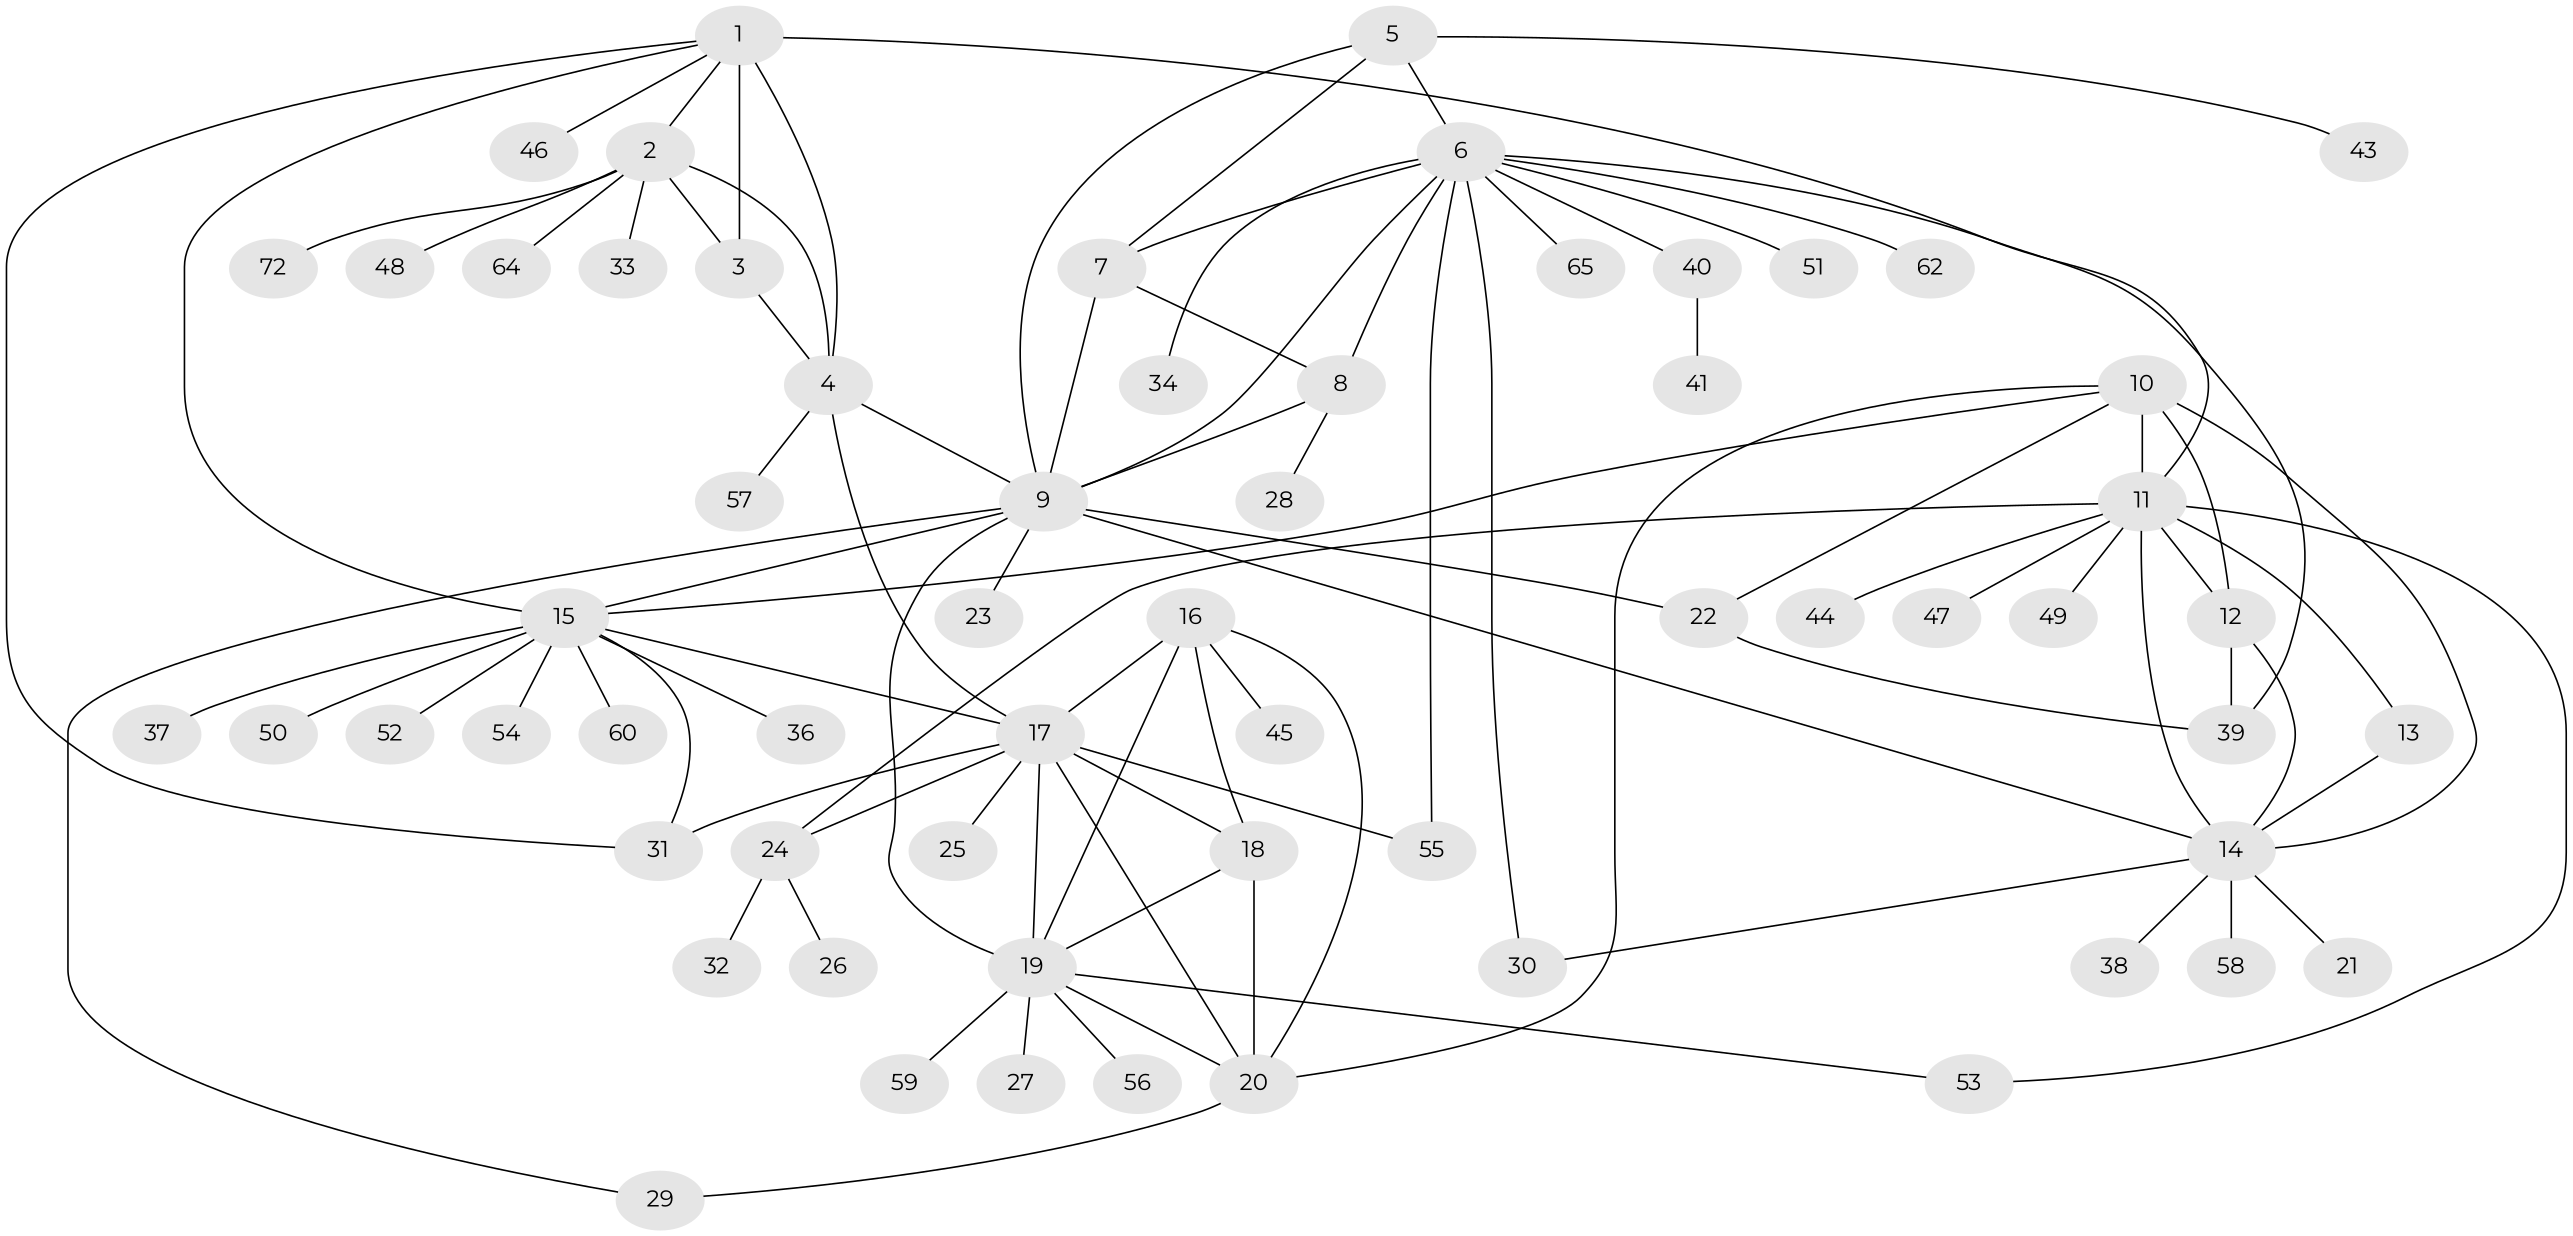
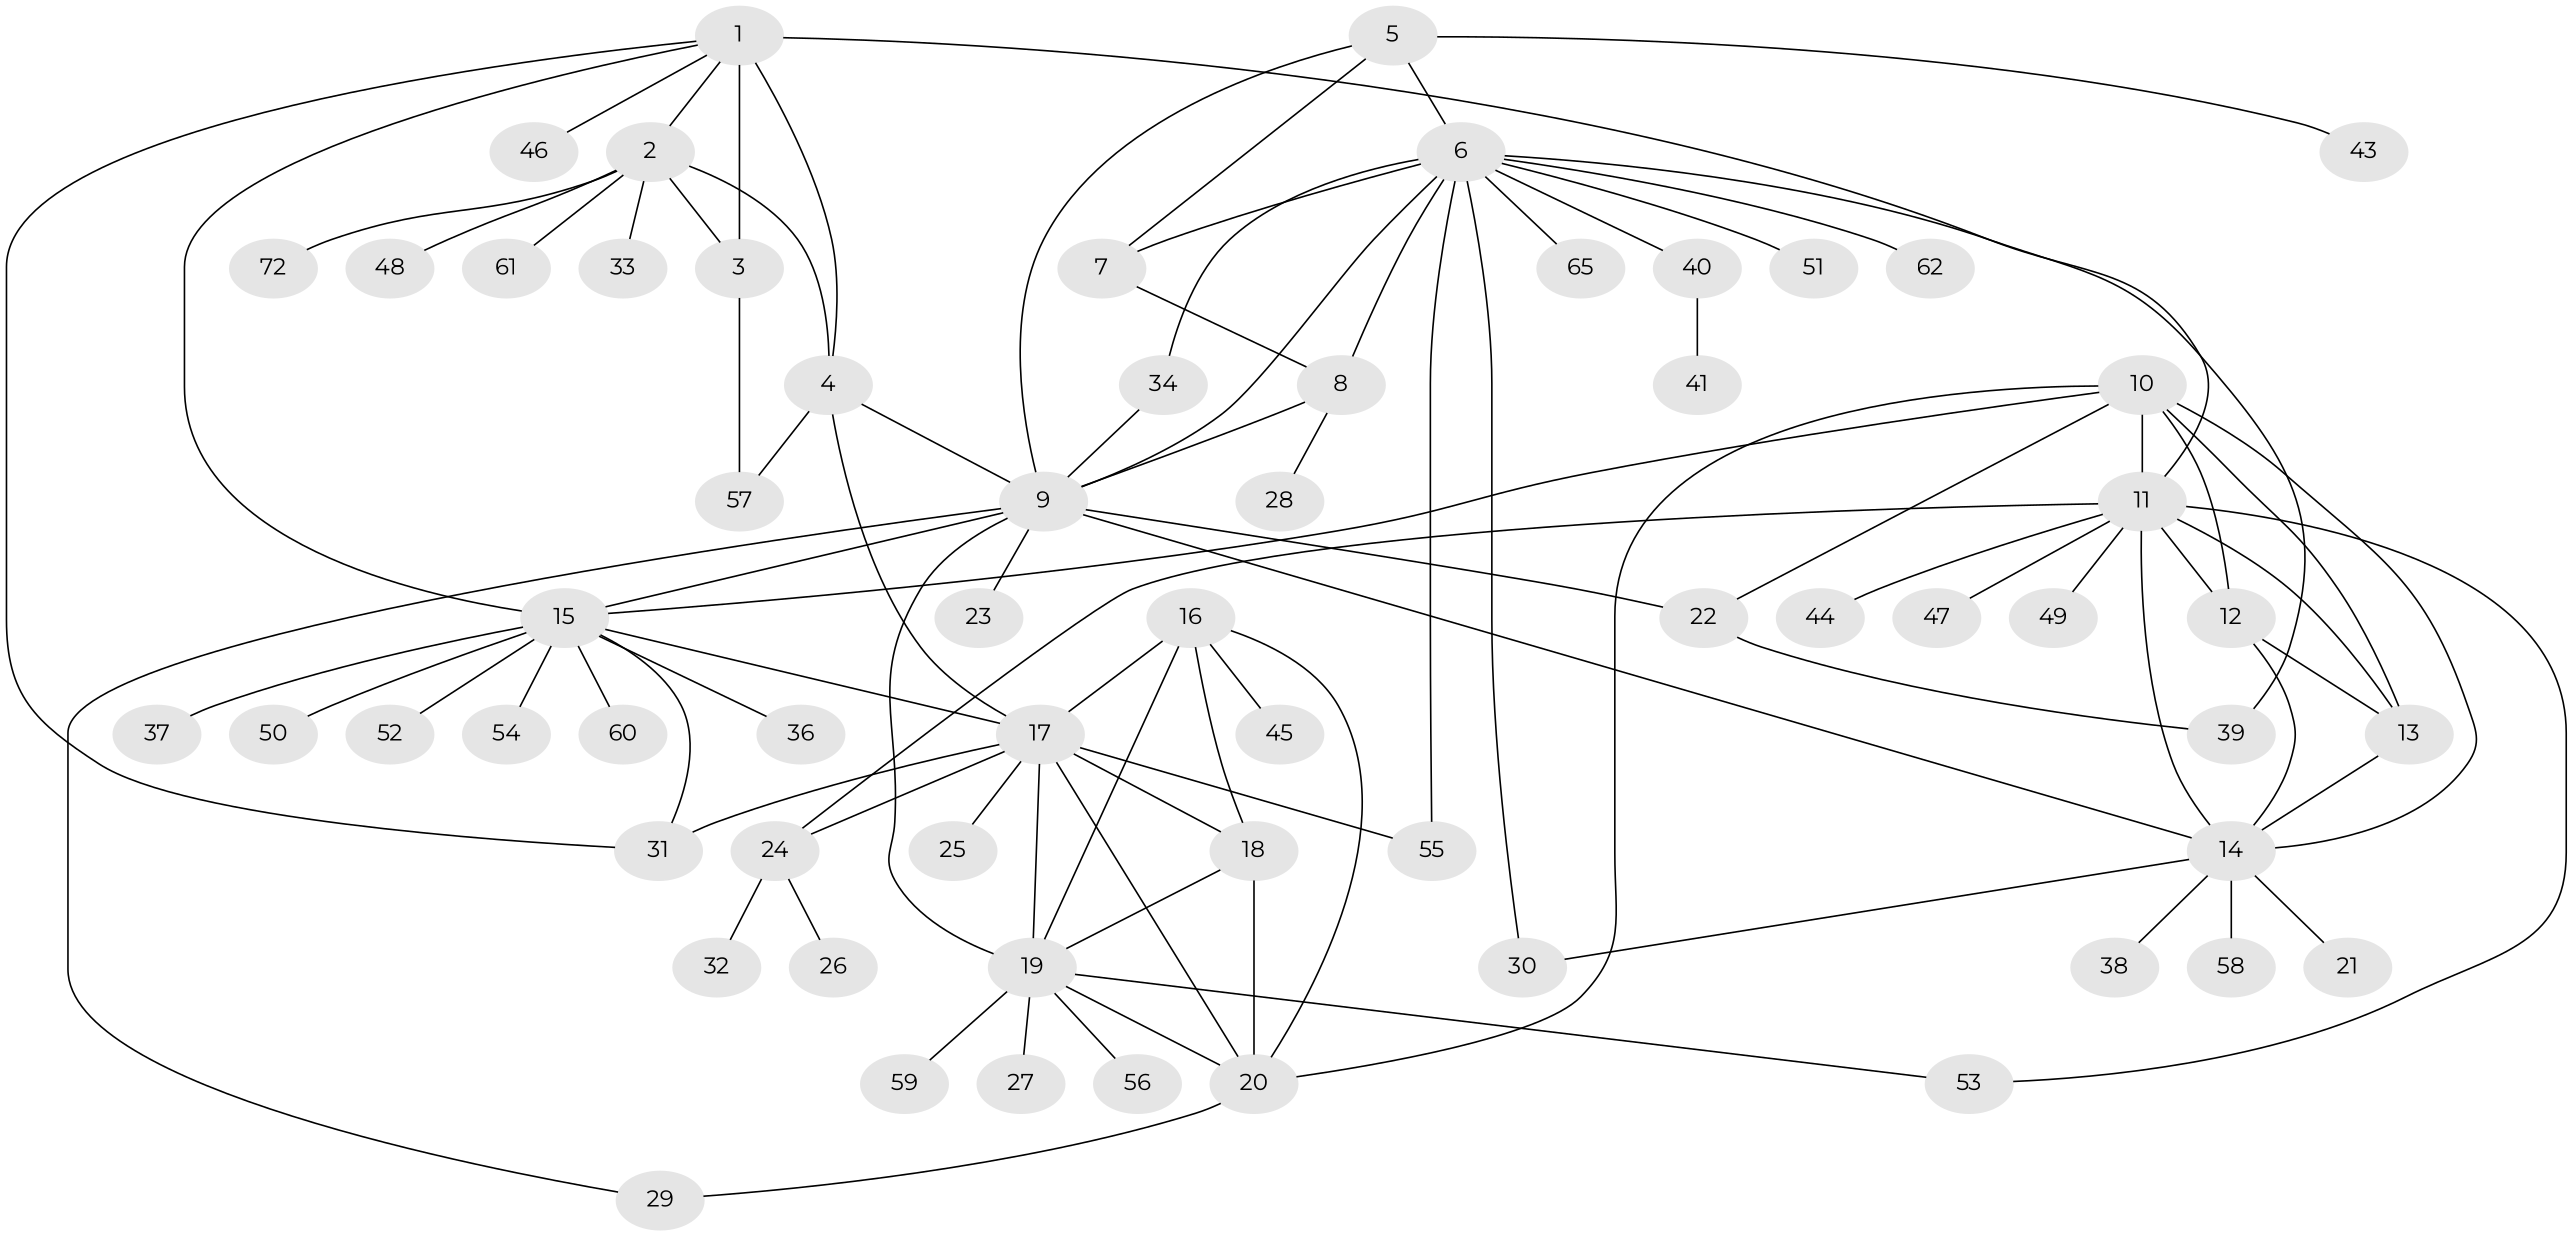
(506, 269) -> (506, 269)
(784, 327) -> (739, 385)
(1073, 385) -> (1103, 443)
none -> (2315, 558)
(2231, 677) -> (2321, 676)
